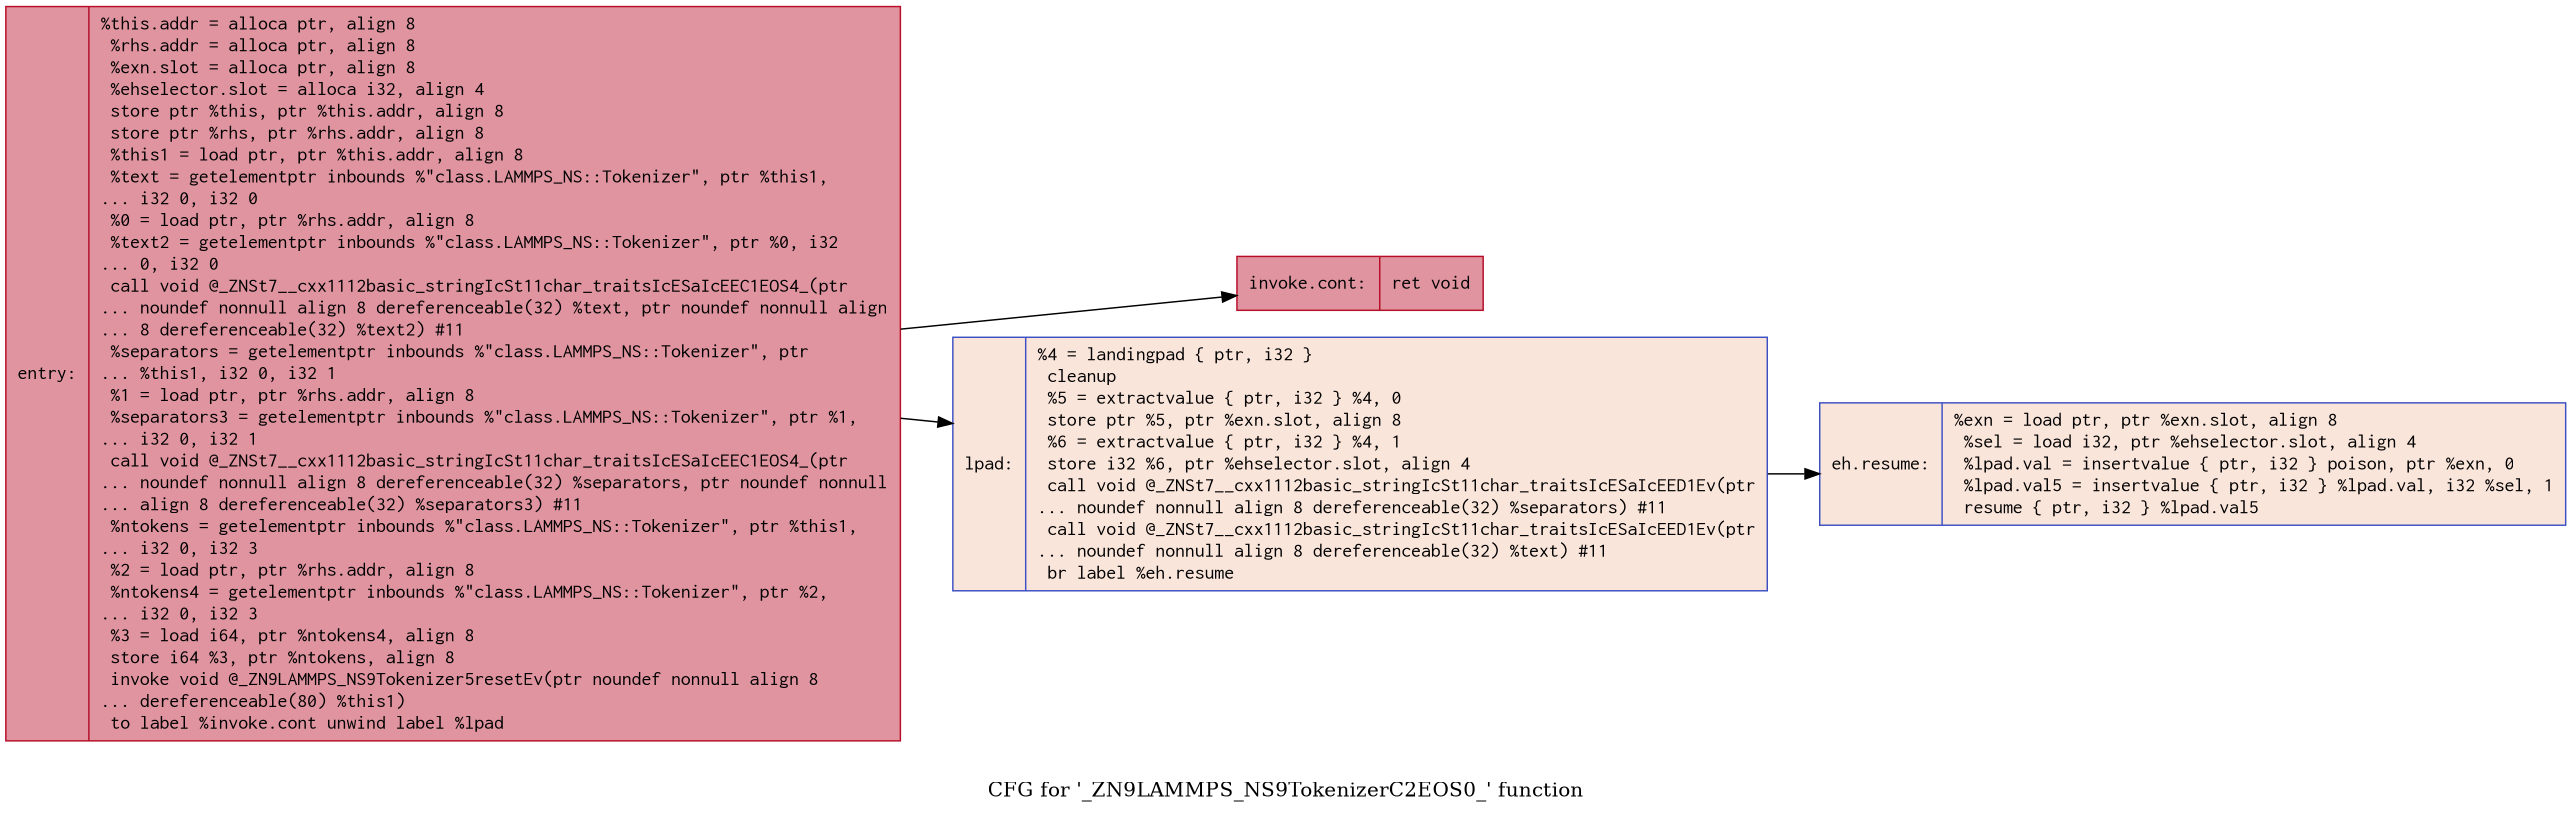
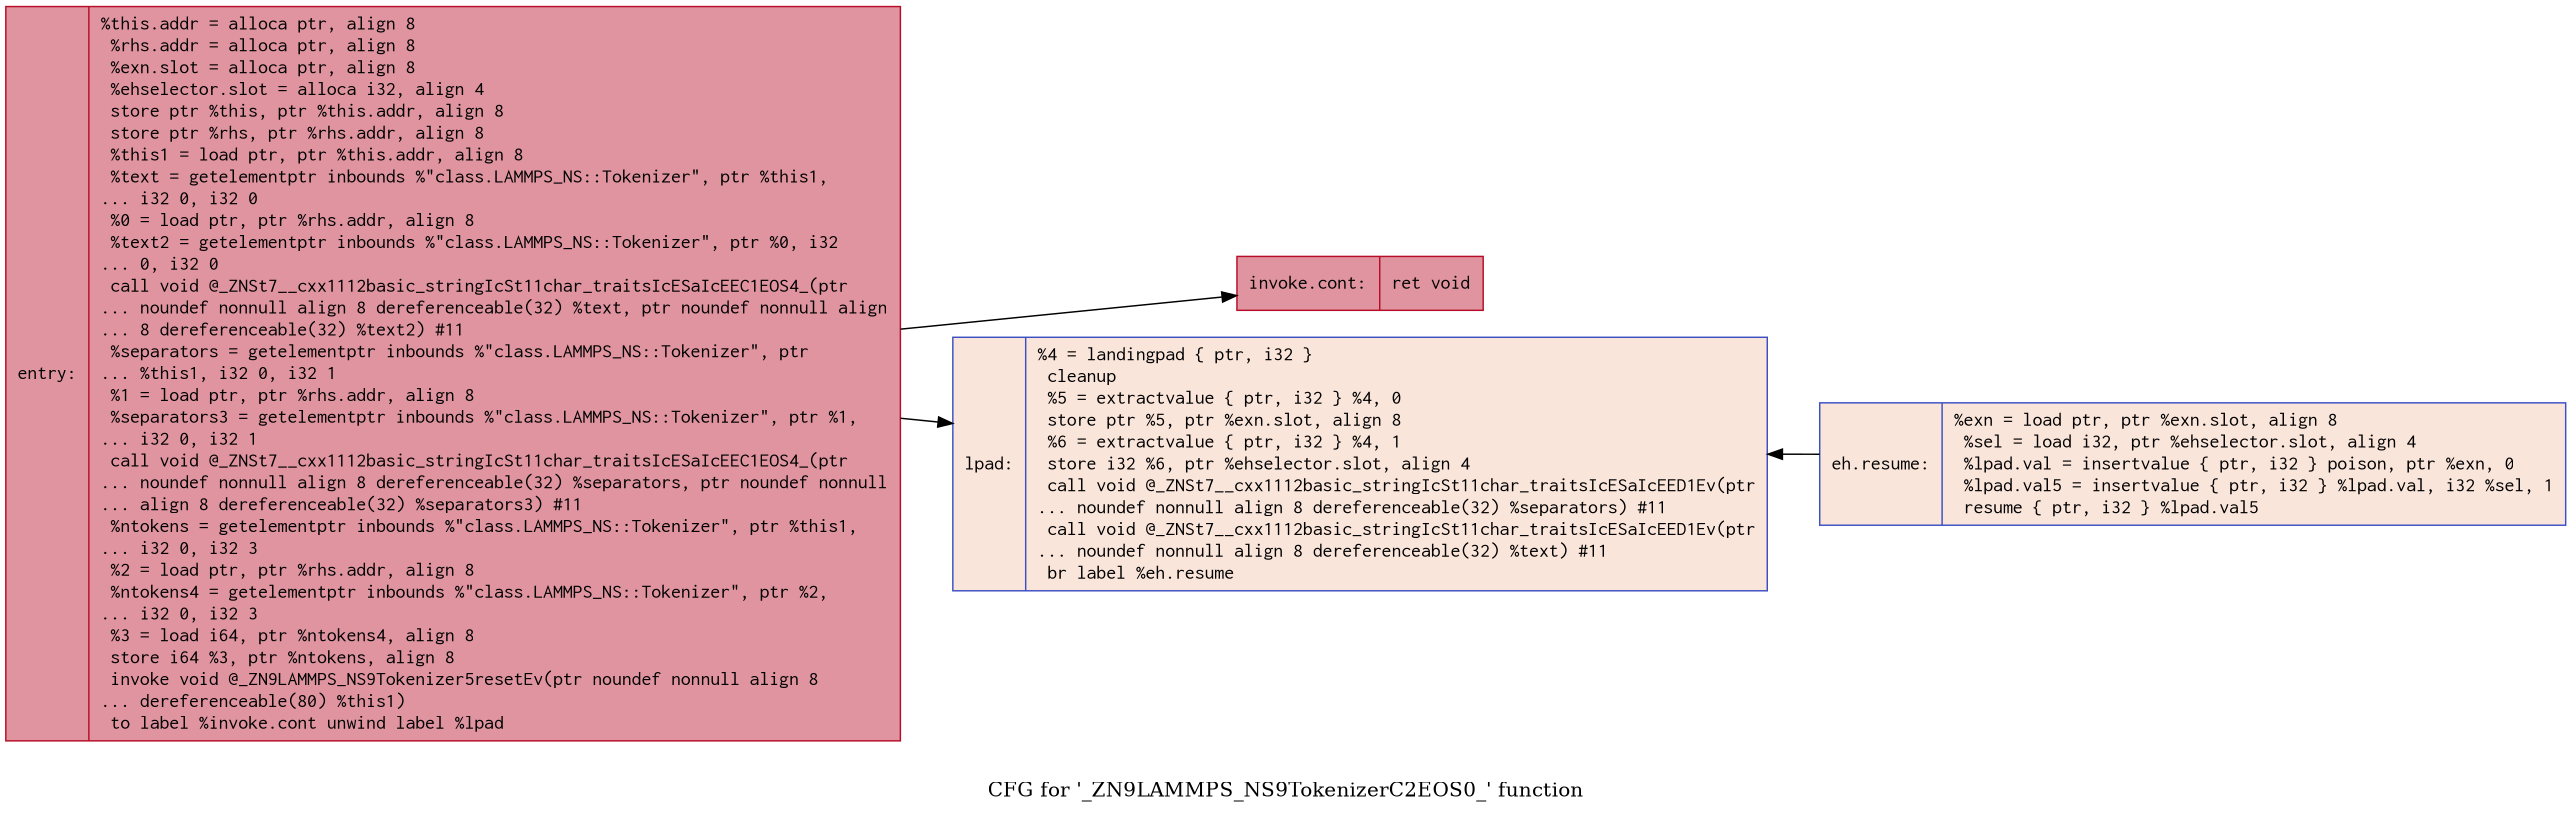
(1786, 474) -> (1801, 454)
